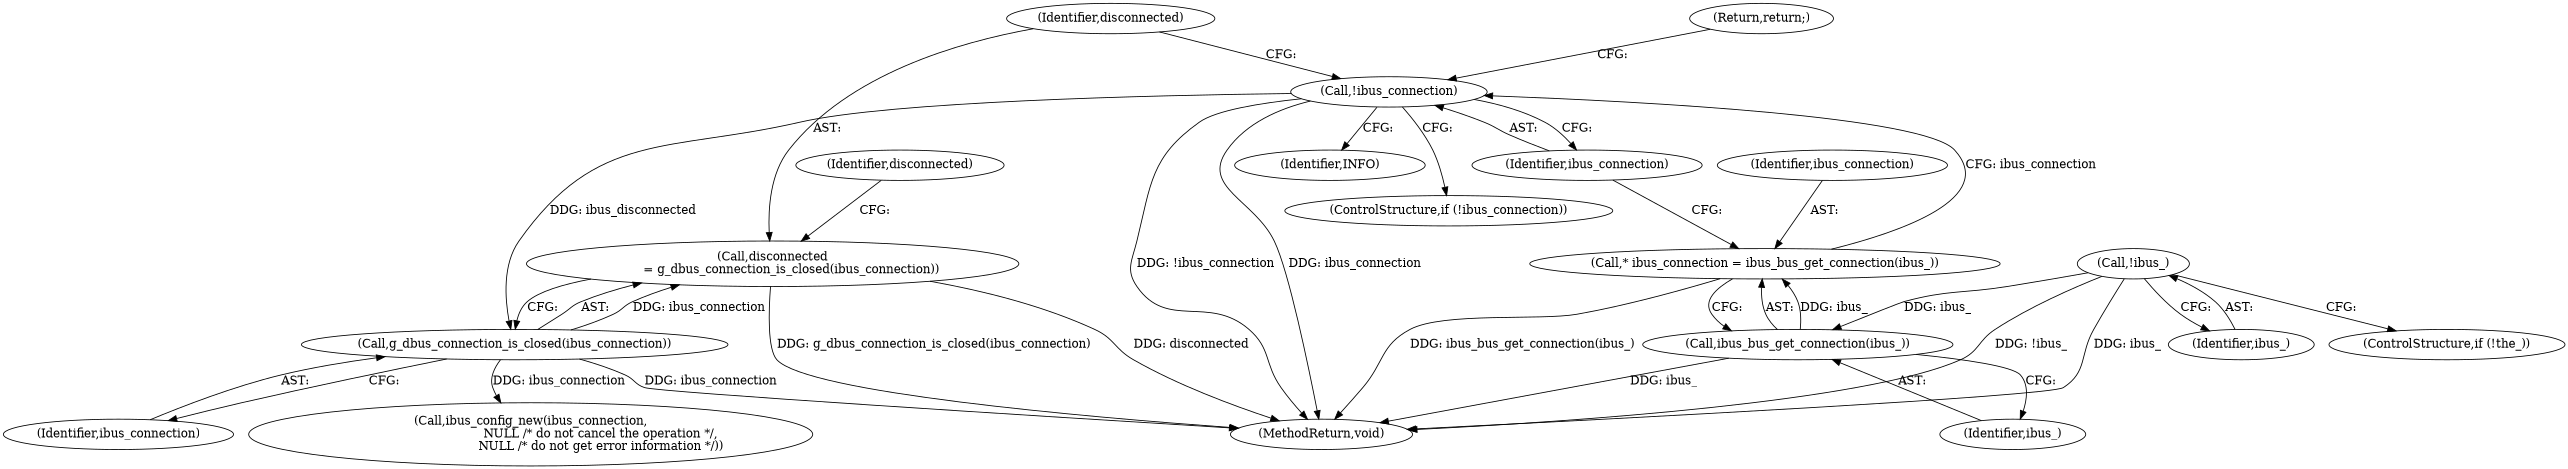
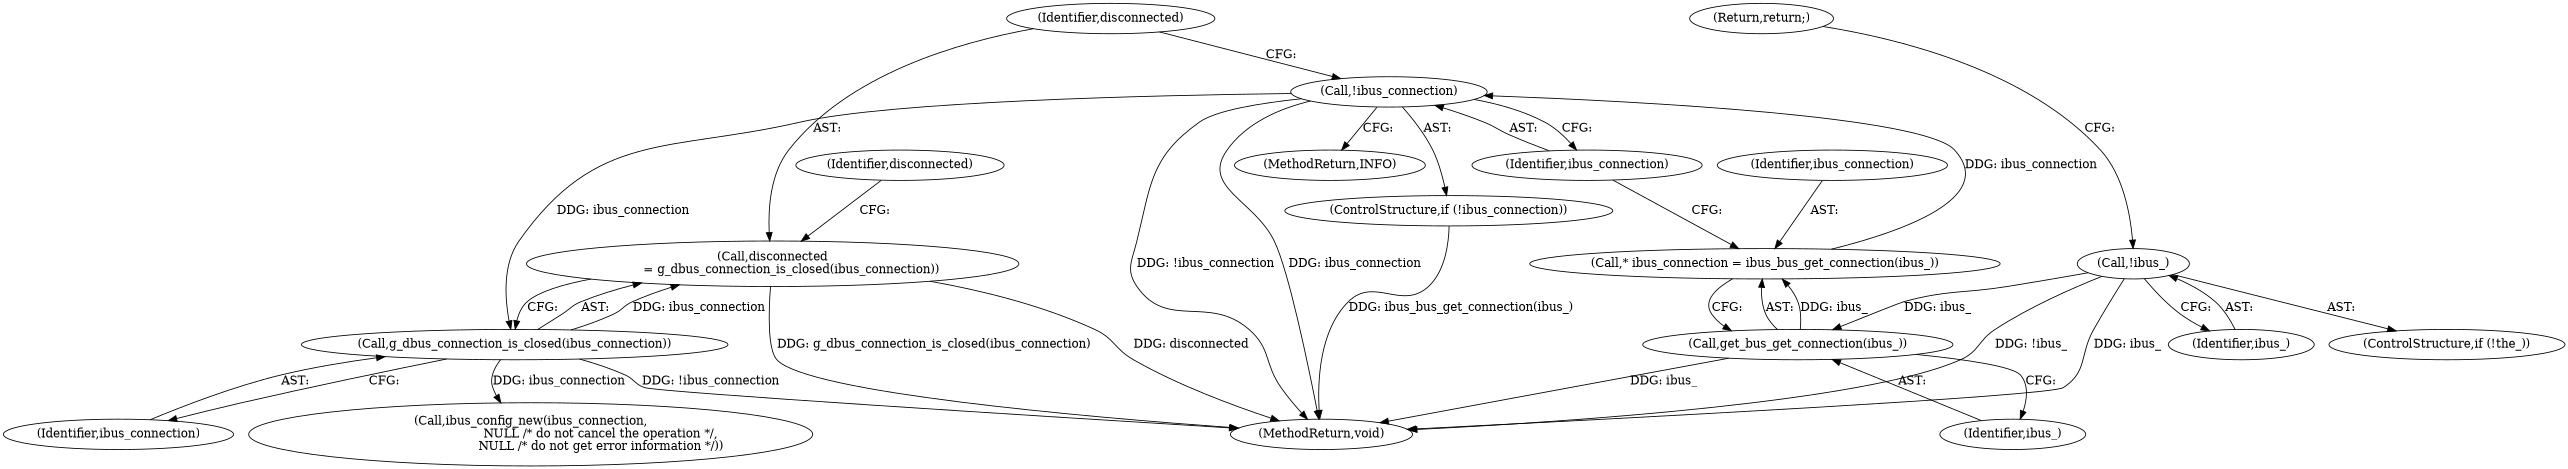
(1583, 54) -> (2016, 87)
(1440, 129) -> (1440, 129)
(1330, 165) -> (1330, 165)
(2031, 165) -> (2031, 165)
(623, 211) -> (623, 211)
(2343, 308) -> (2343, 308)
(1512, 317) -> (1363, 293)
(1798, 345) -> (1798, 345)
(711, 381) -> (711, 381)
